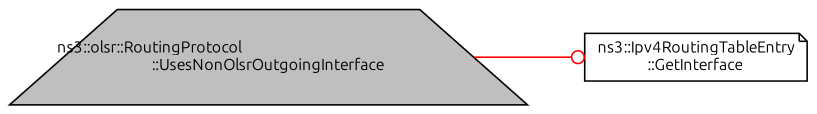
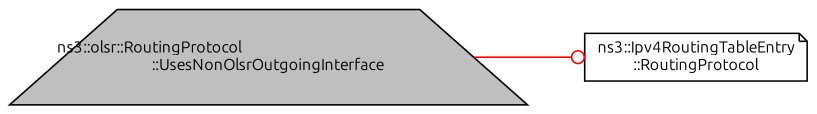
(696, 57) -> (696, 57)
